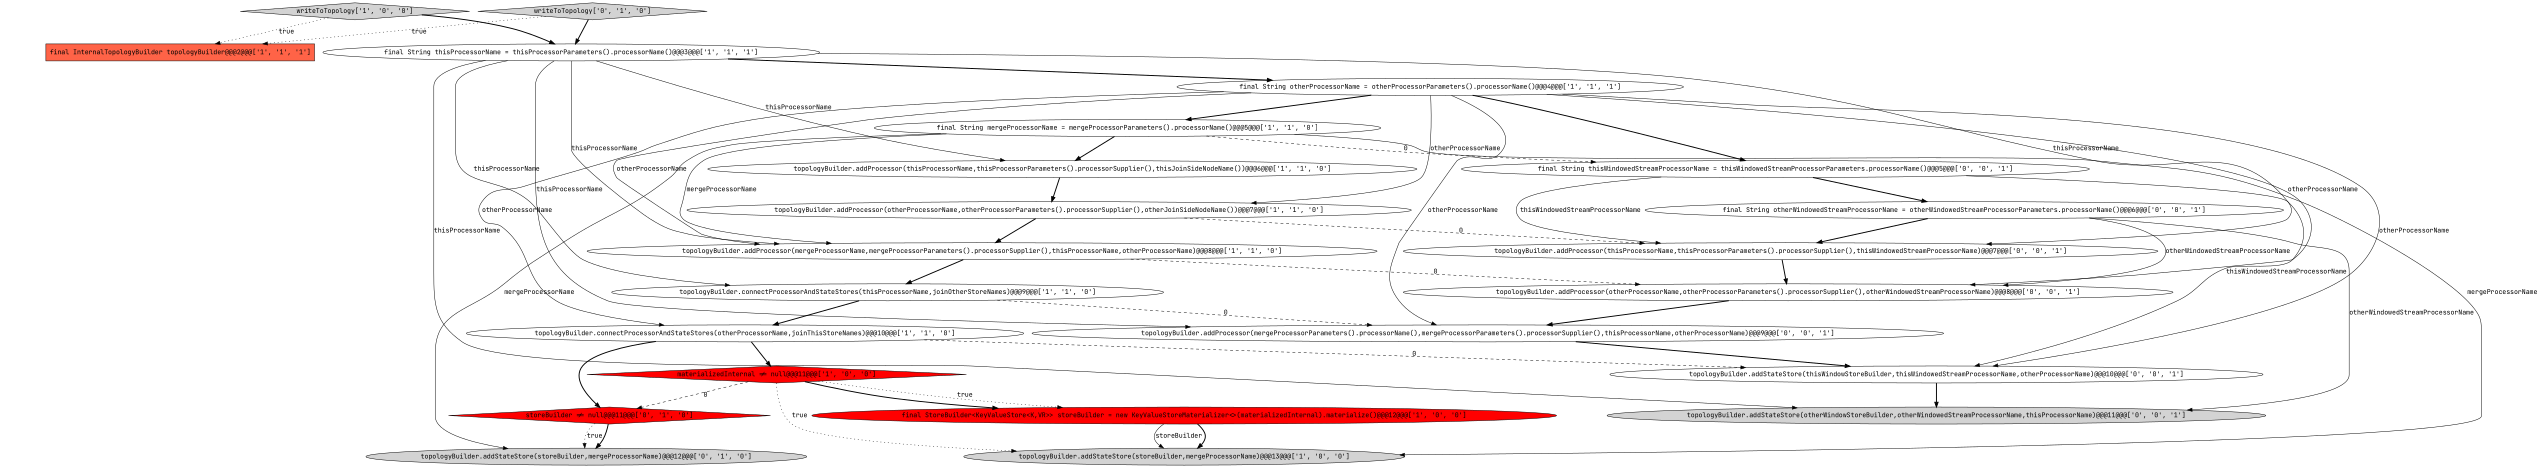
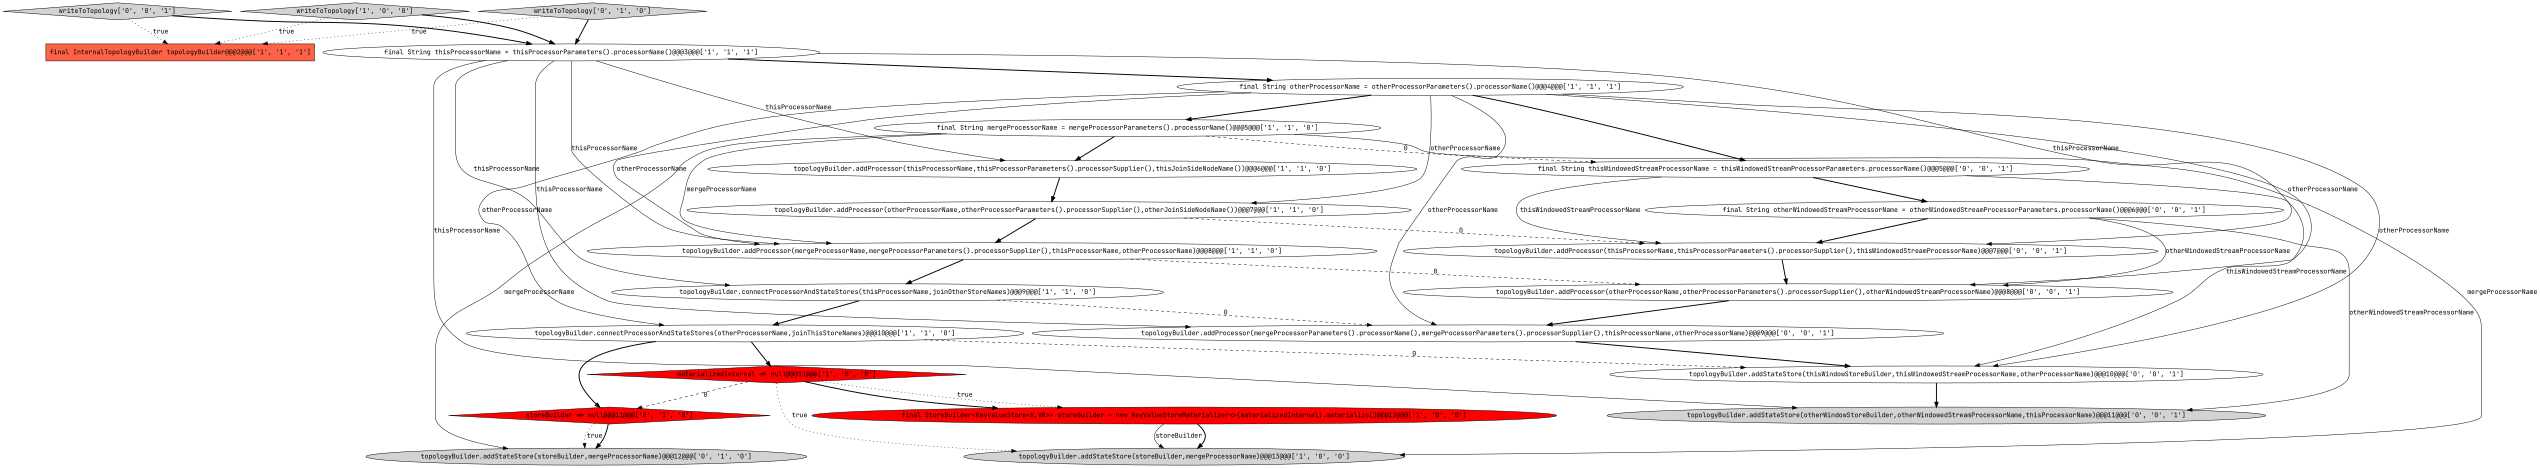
none -> (117, 11)
